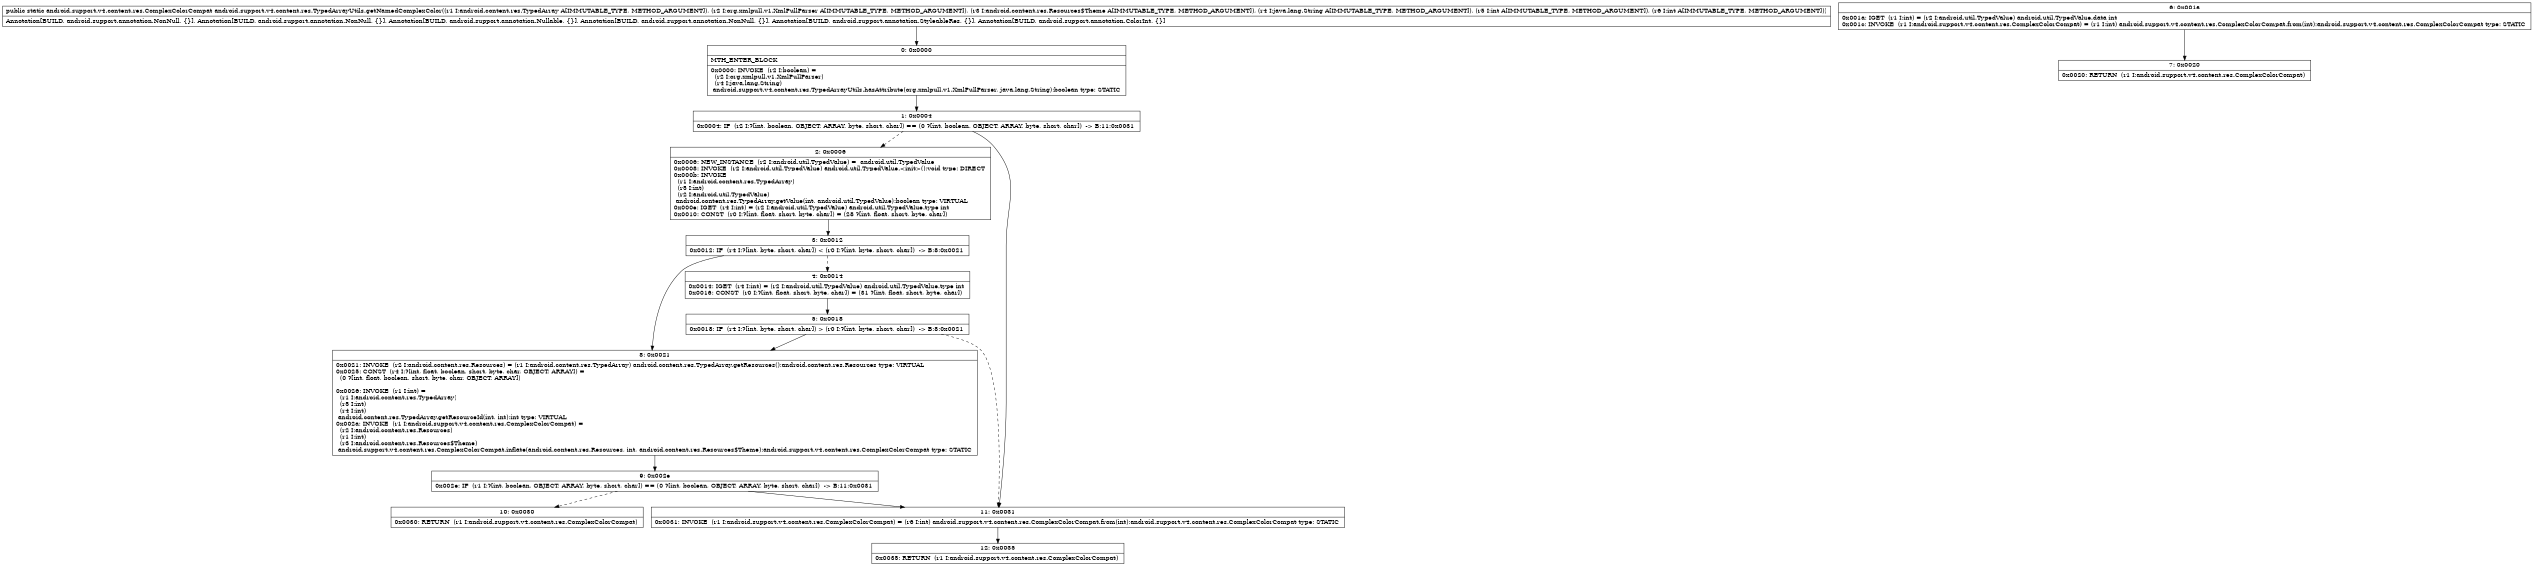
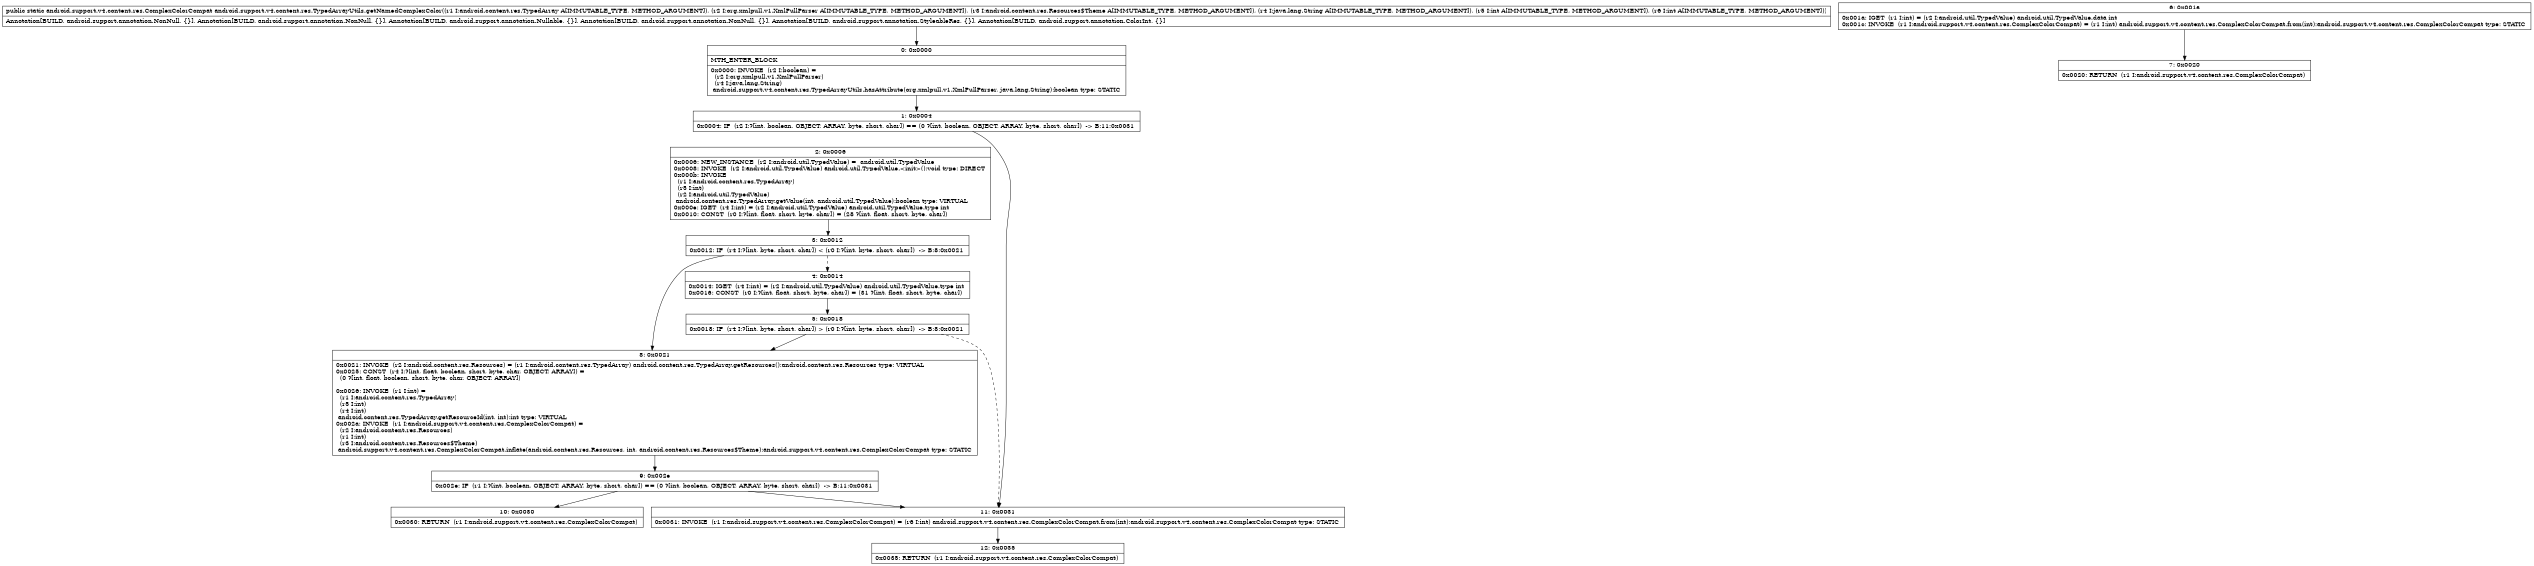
(894, 138) -> none
(588, 499) -> (588, 499)
